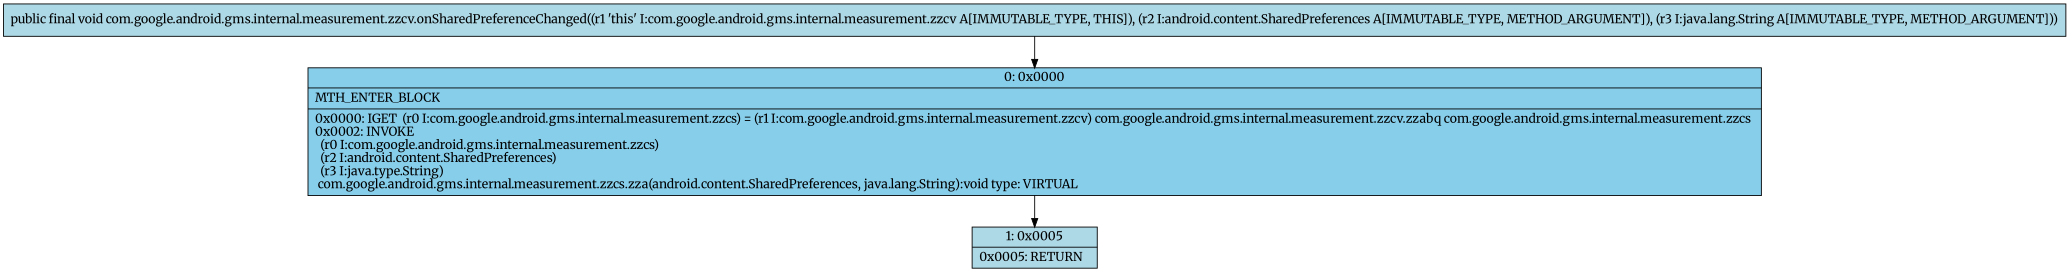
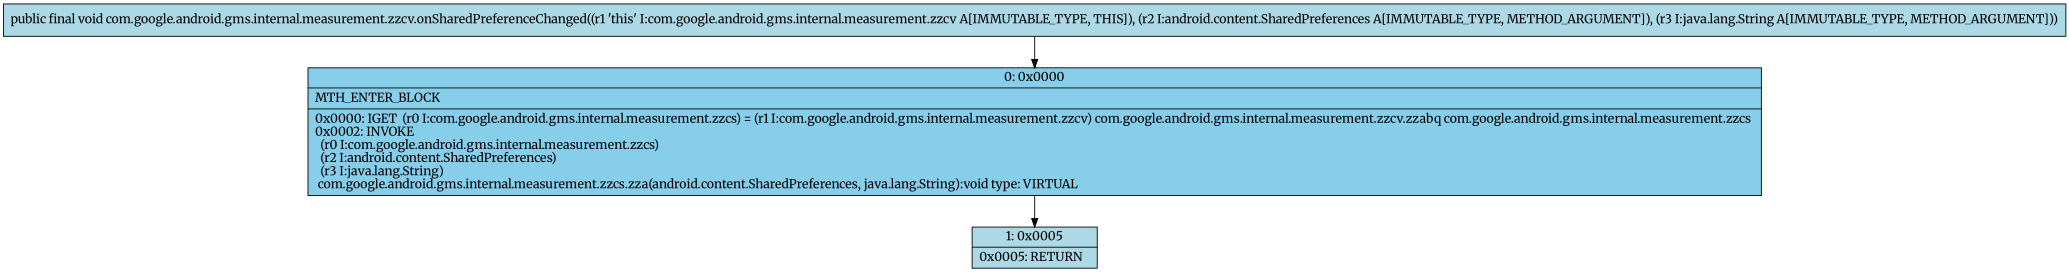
(380, 172) -> (380, 172)
